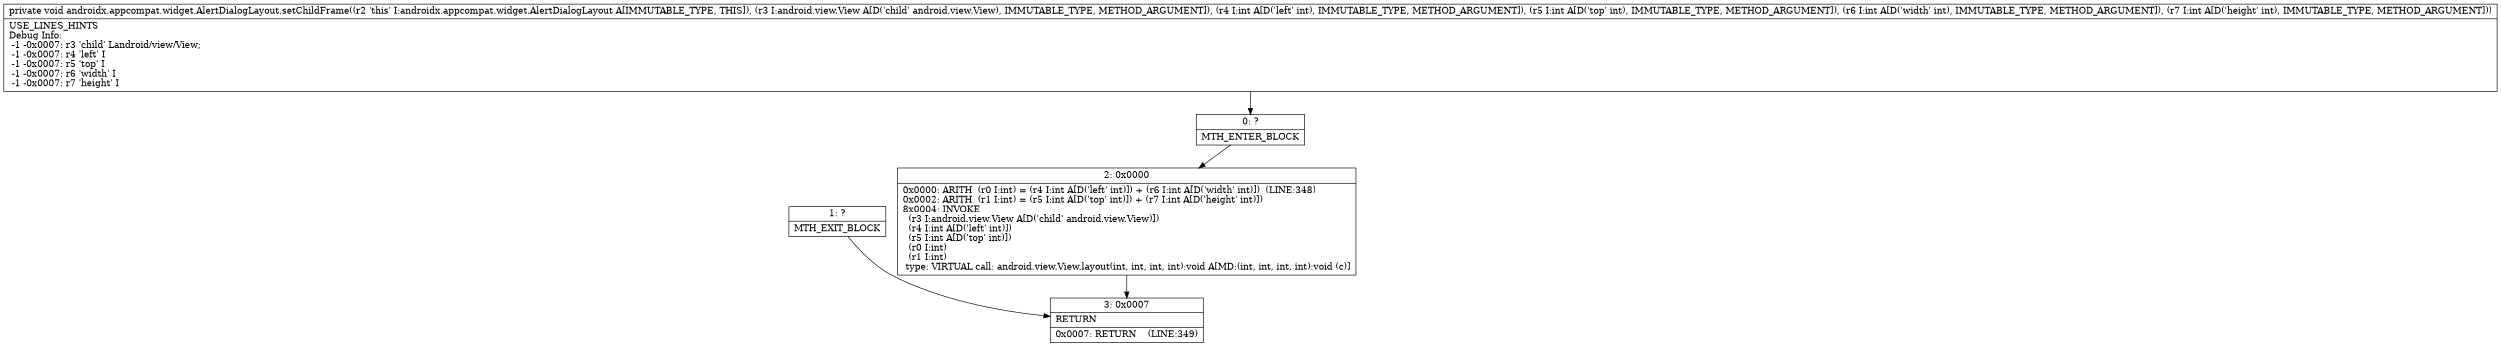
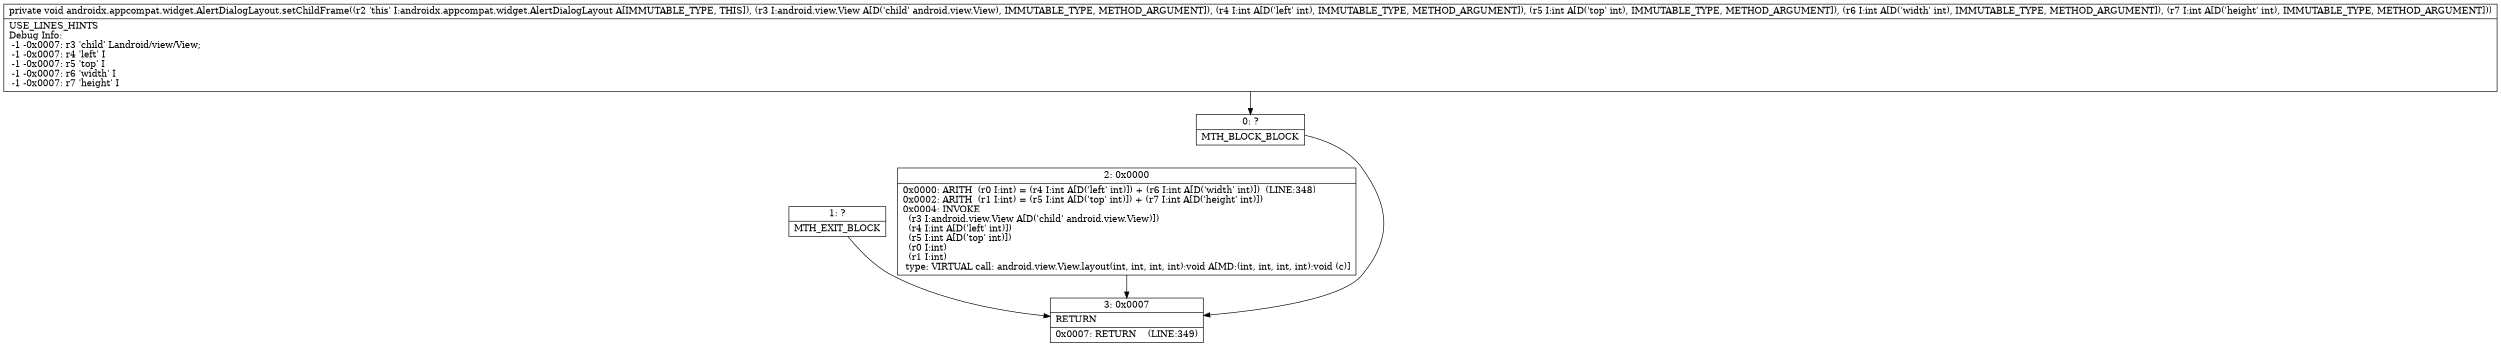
(1250, 137) -> (1250, 137)
(1217, 155) -> (1370, 265)
(944, 210) -> (944, 210)
